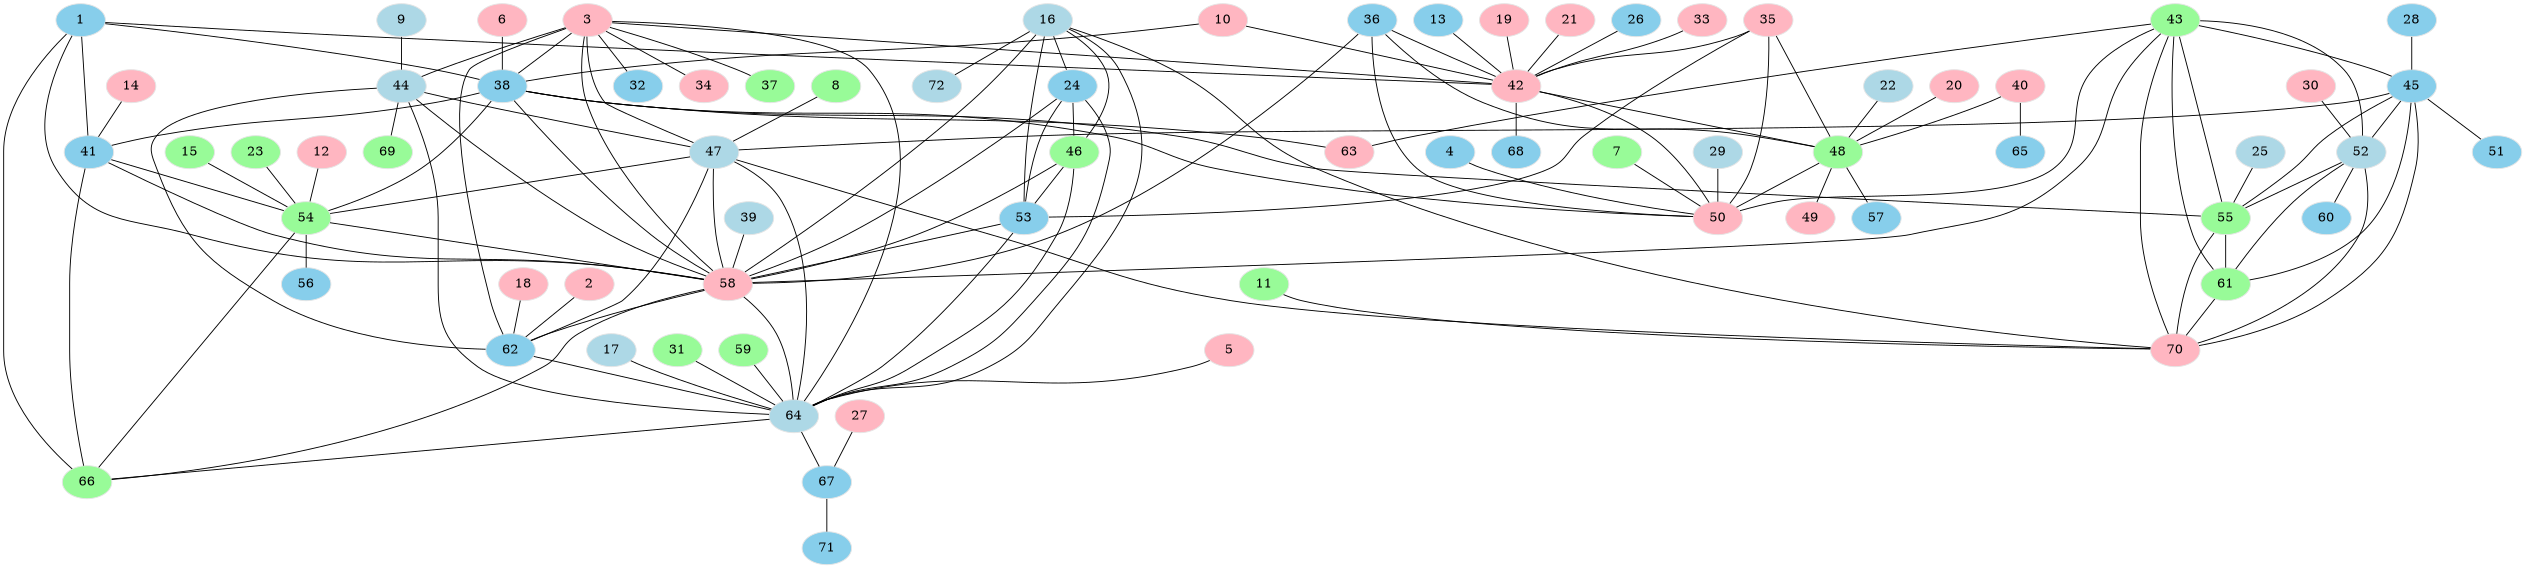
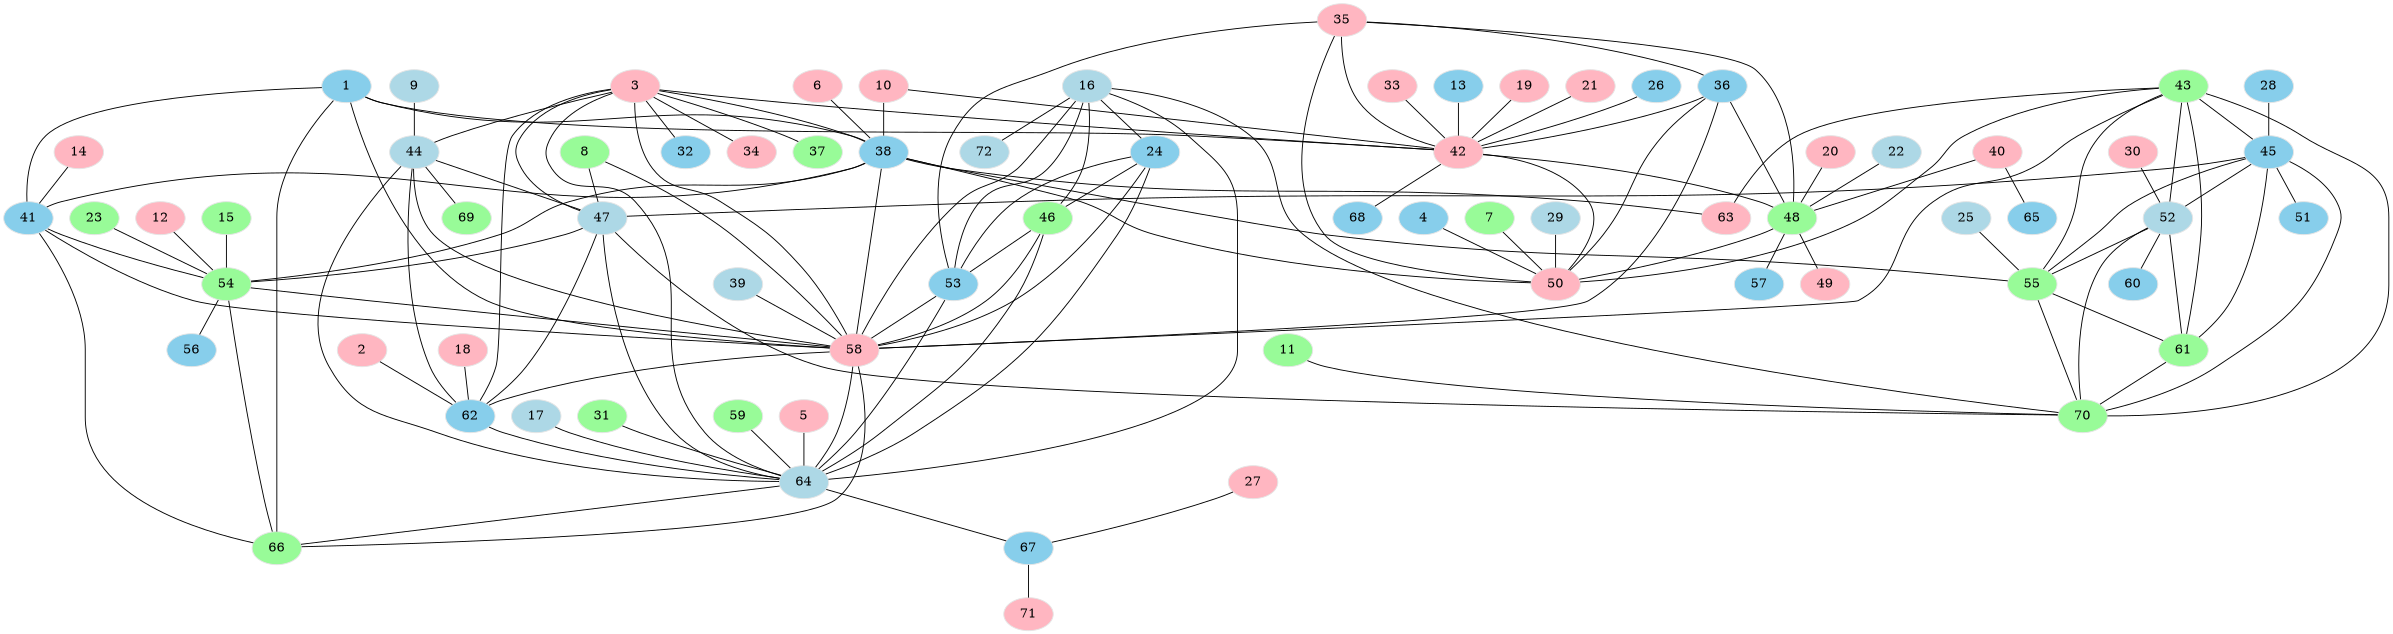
none -> (1571, 43)
(714, 219) -> (733, 236)
(2175, 350) -> (2083, 416)
(827, 548) -> (1028, 614)
